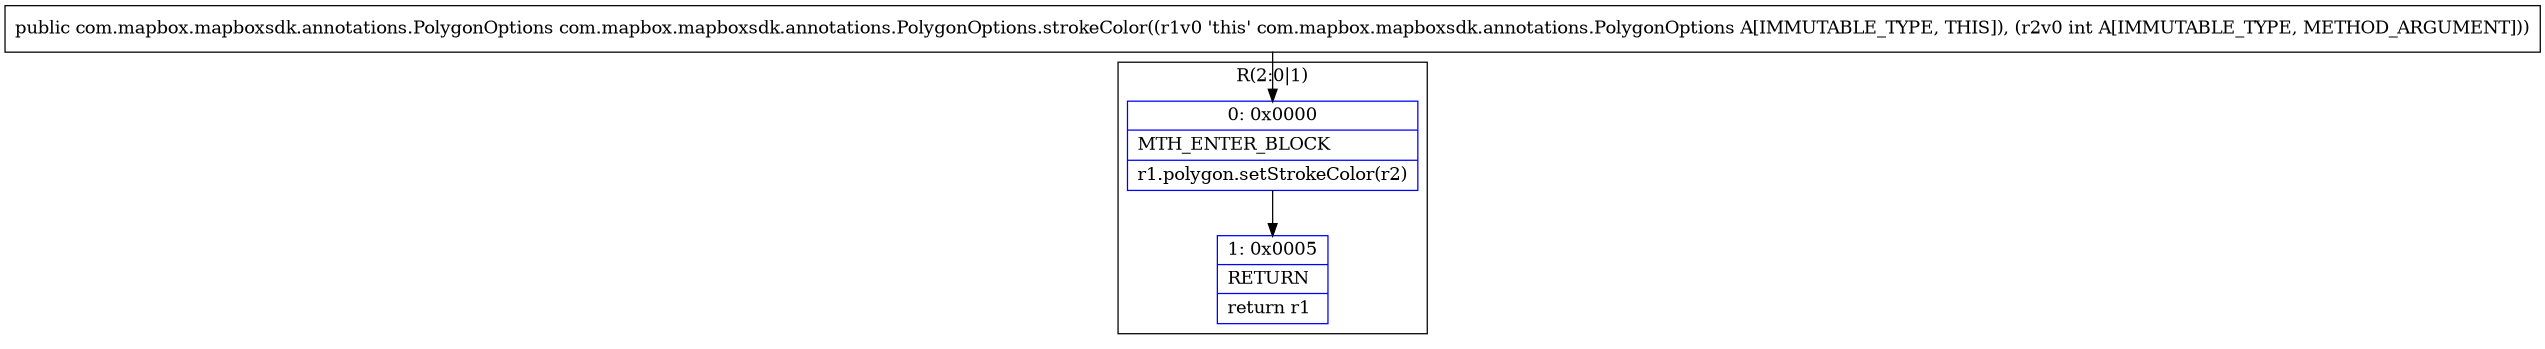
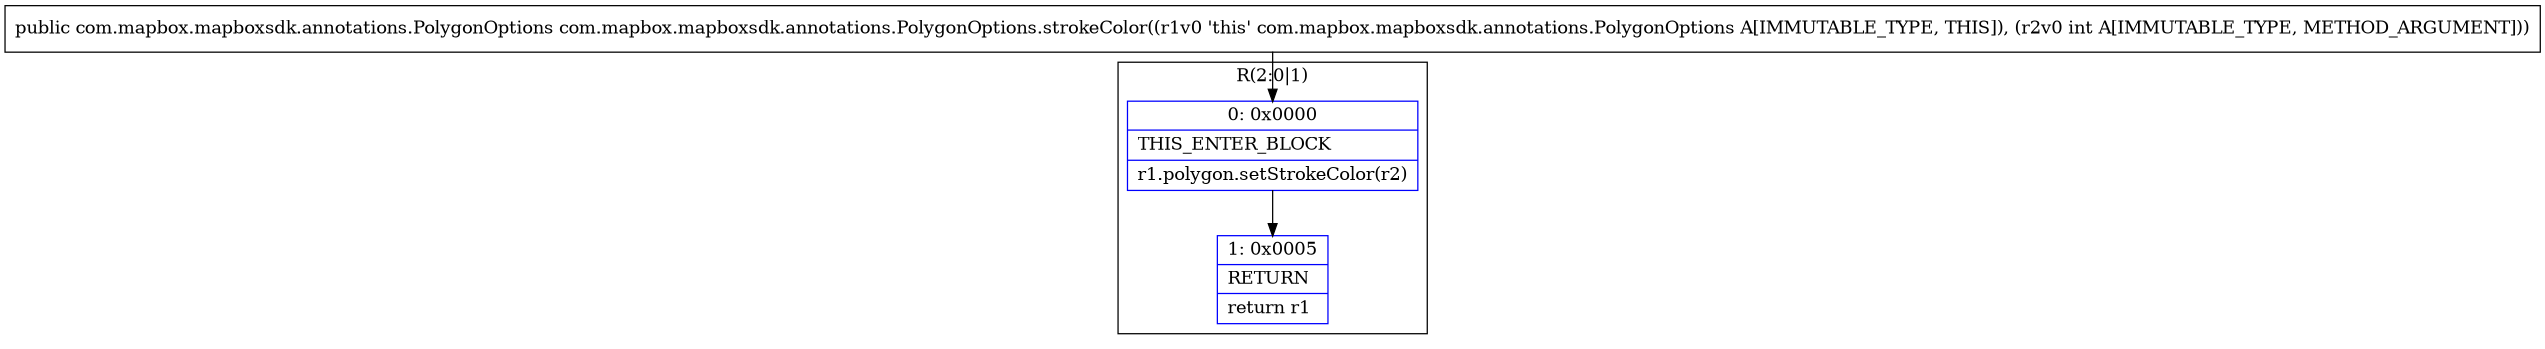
(1234, 145) -> (1234, 145)
